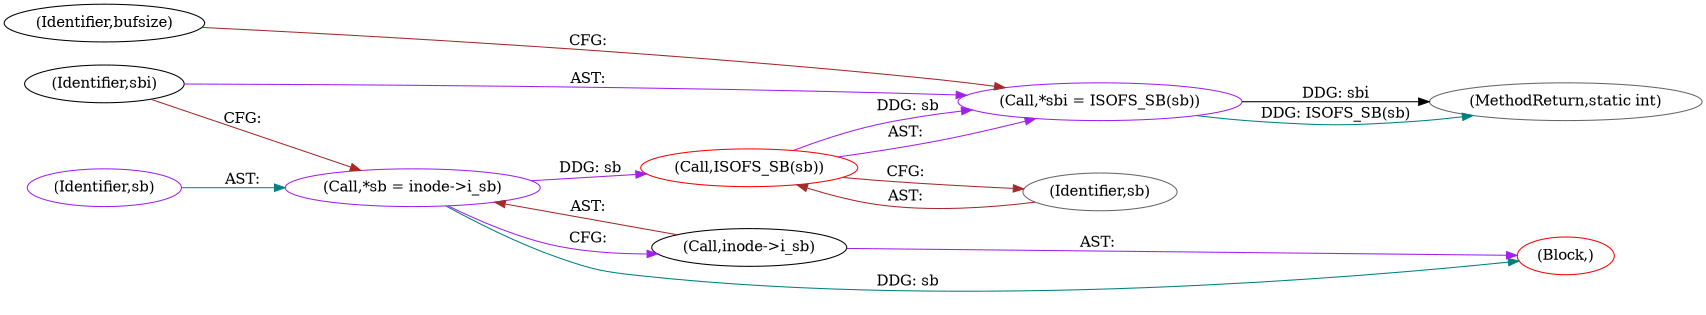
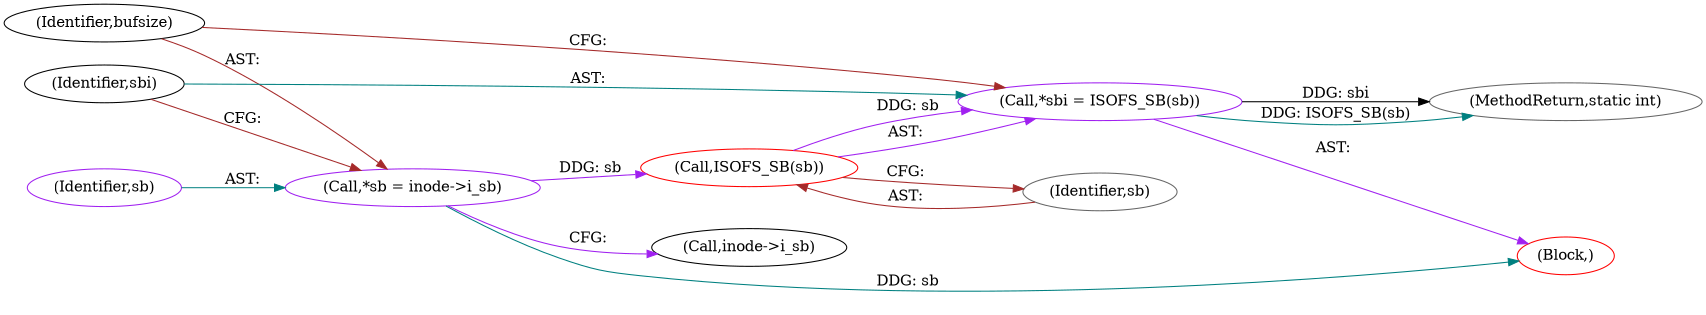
(570, 87) -> (570, 87)
(591, 219) -> (274, 93)
(1177, 252) -> (1336, 180)
